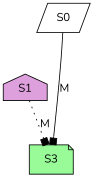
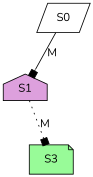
(59, 85) -> (46, 51)
